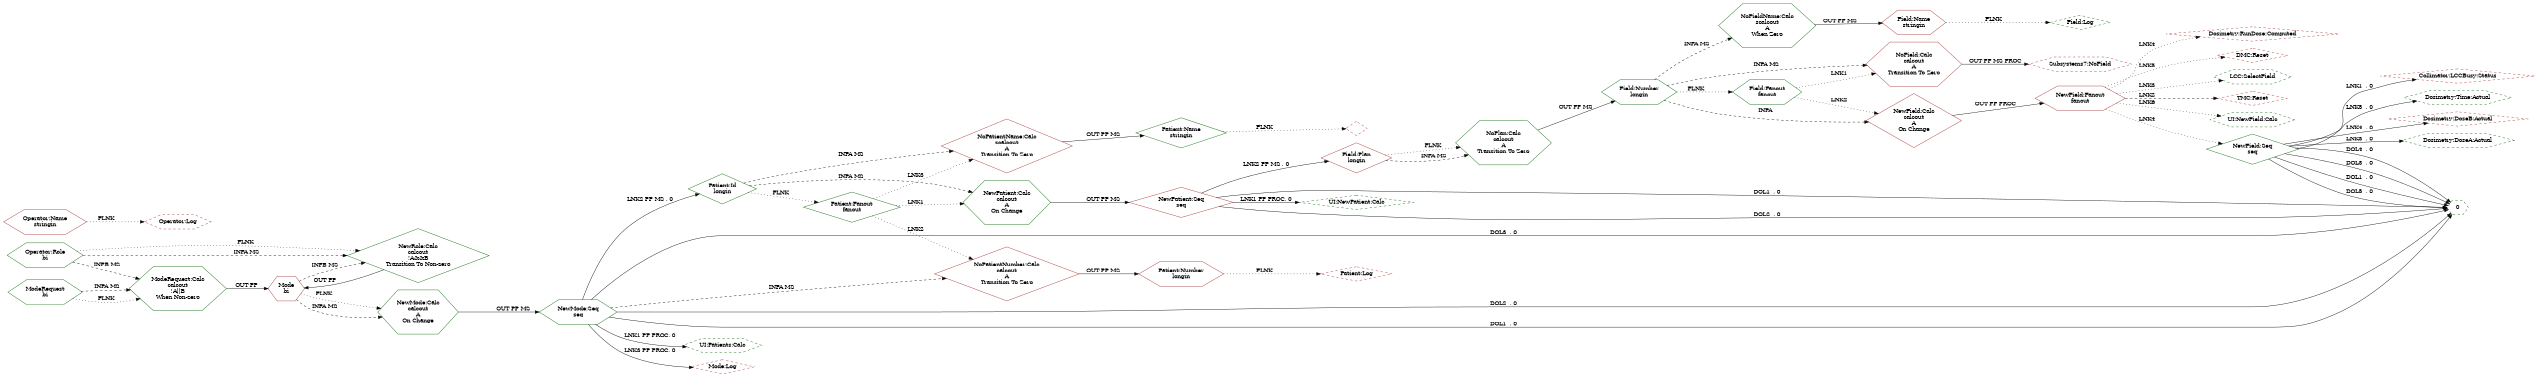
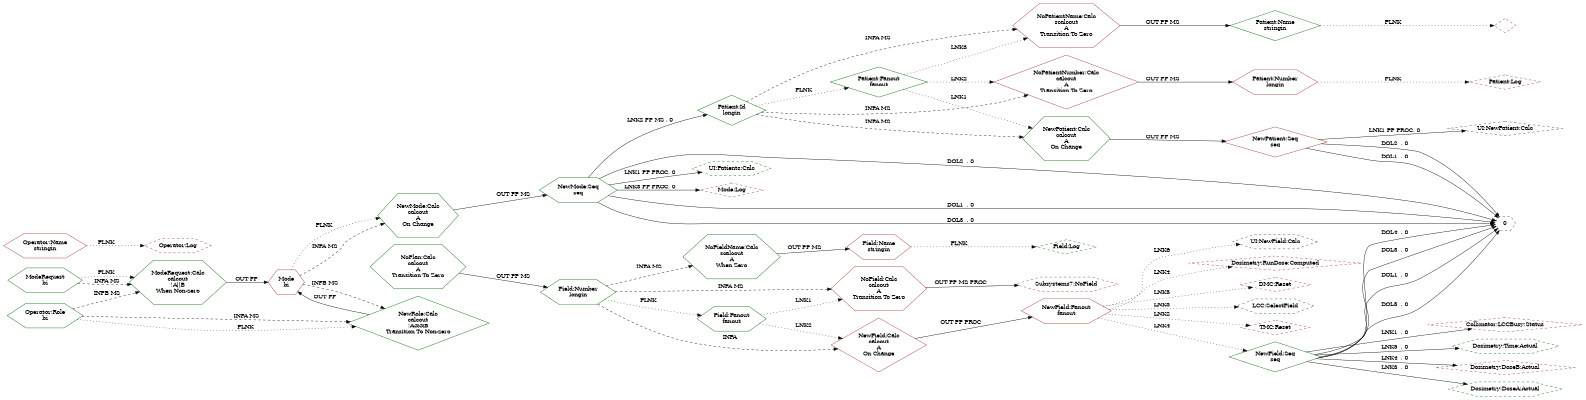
(2169, 98) -> (1176, 320)
(1007, 146) -> (1066, 26)
(1356, 158) -> none
(776, 292) -> (894, 113)
